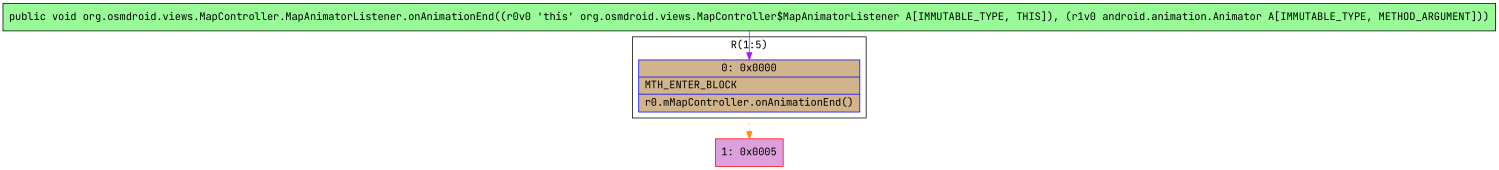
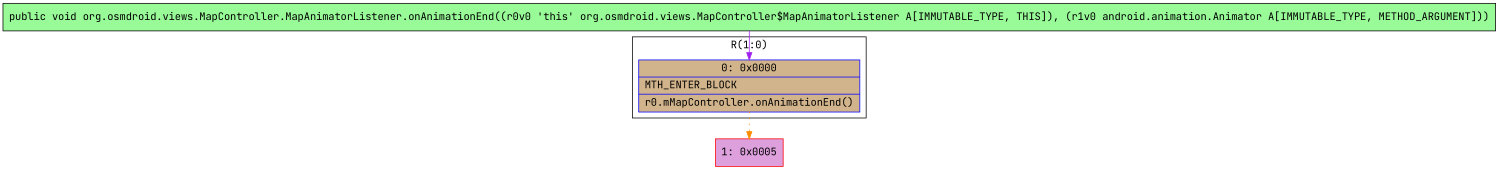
(749, 45) -> (749, 45)
